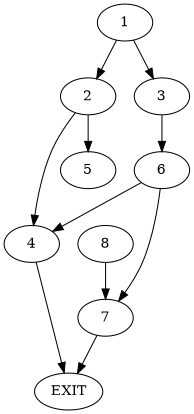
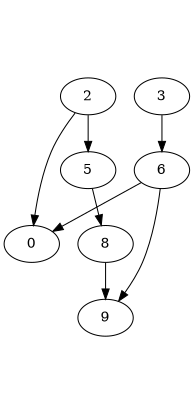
(125, 23) -> none
none -> (95, 201)
(32, 244) -> (32, 244)
(106, 318) -> (106, 318)
(69, 392) -> none
